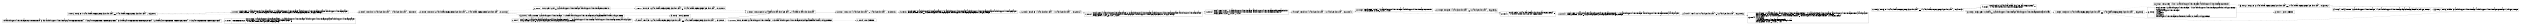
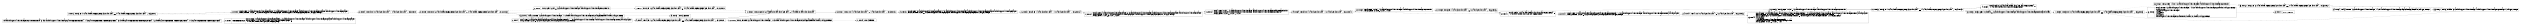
none -> (1808, 10)
(2288, 12) -> (2288, 12)
